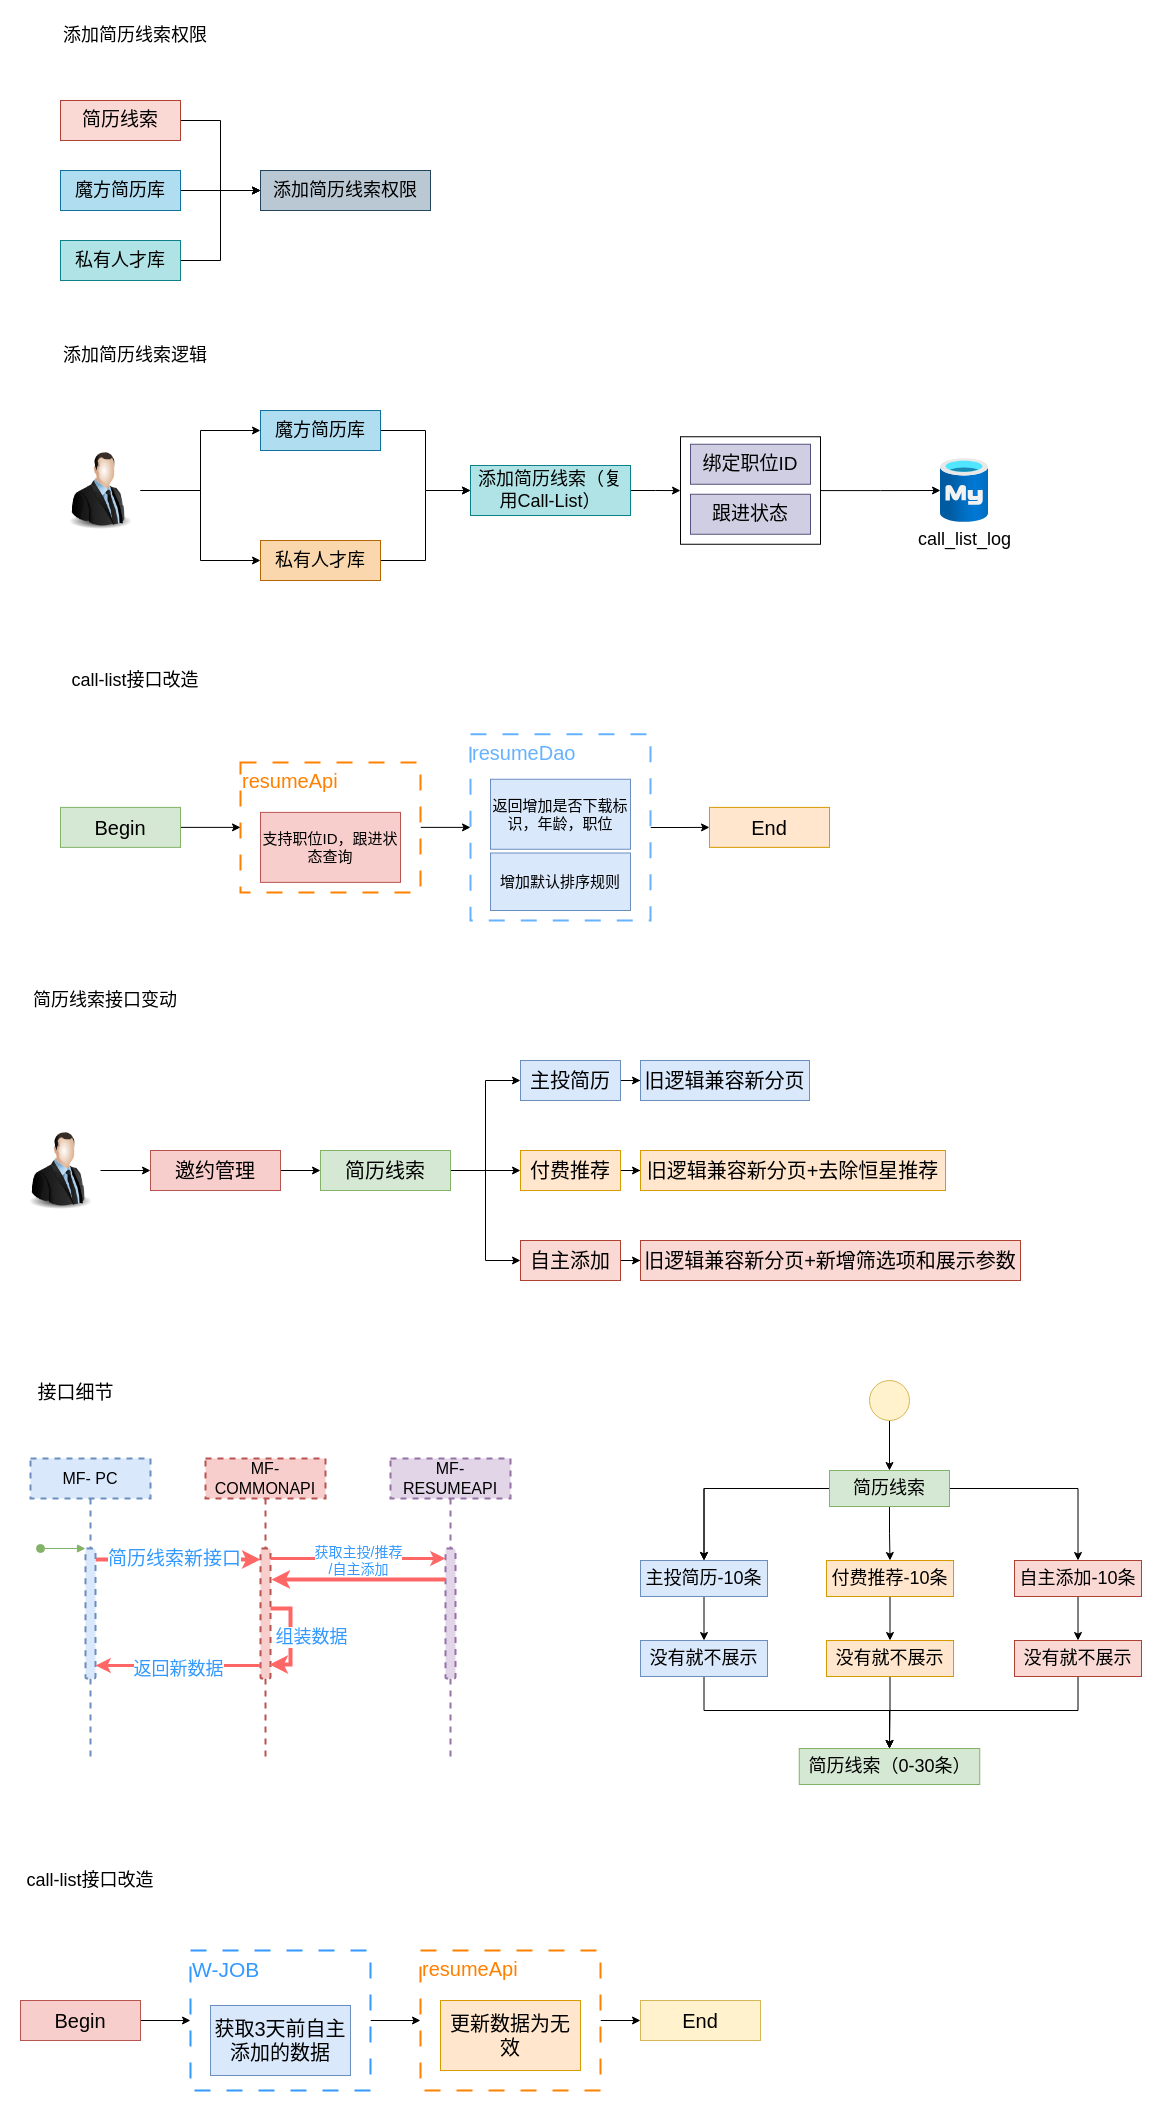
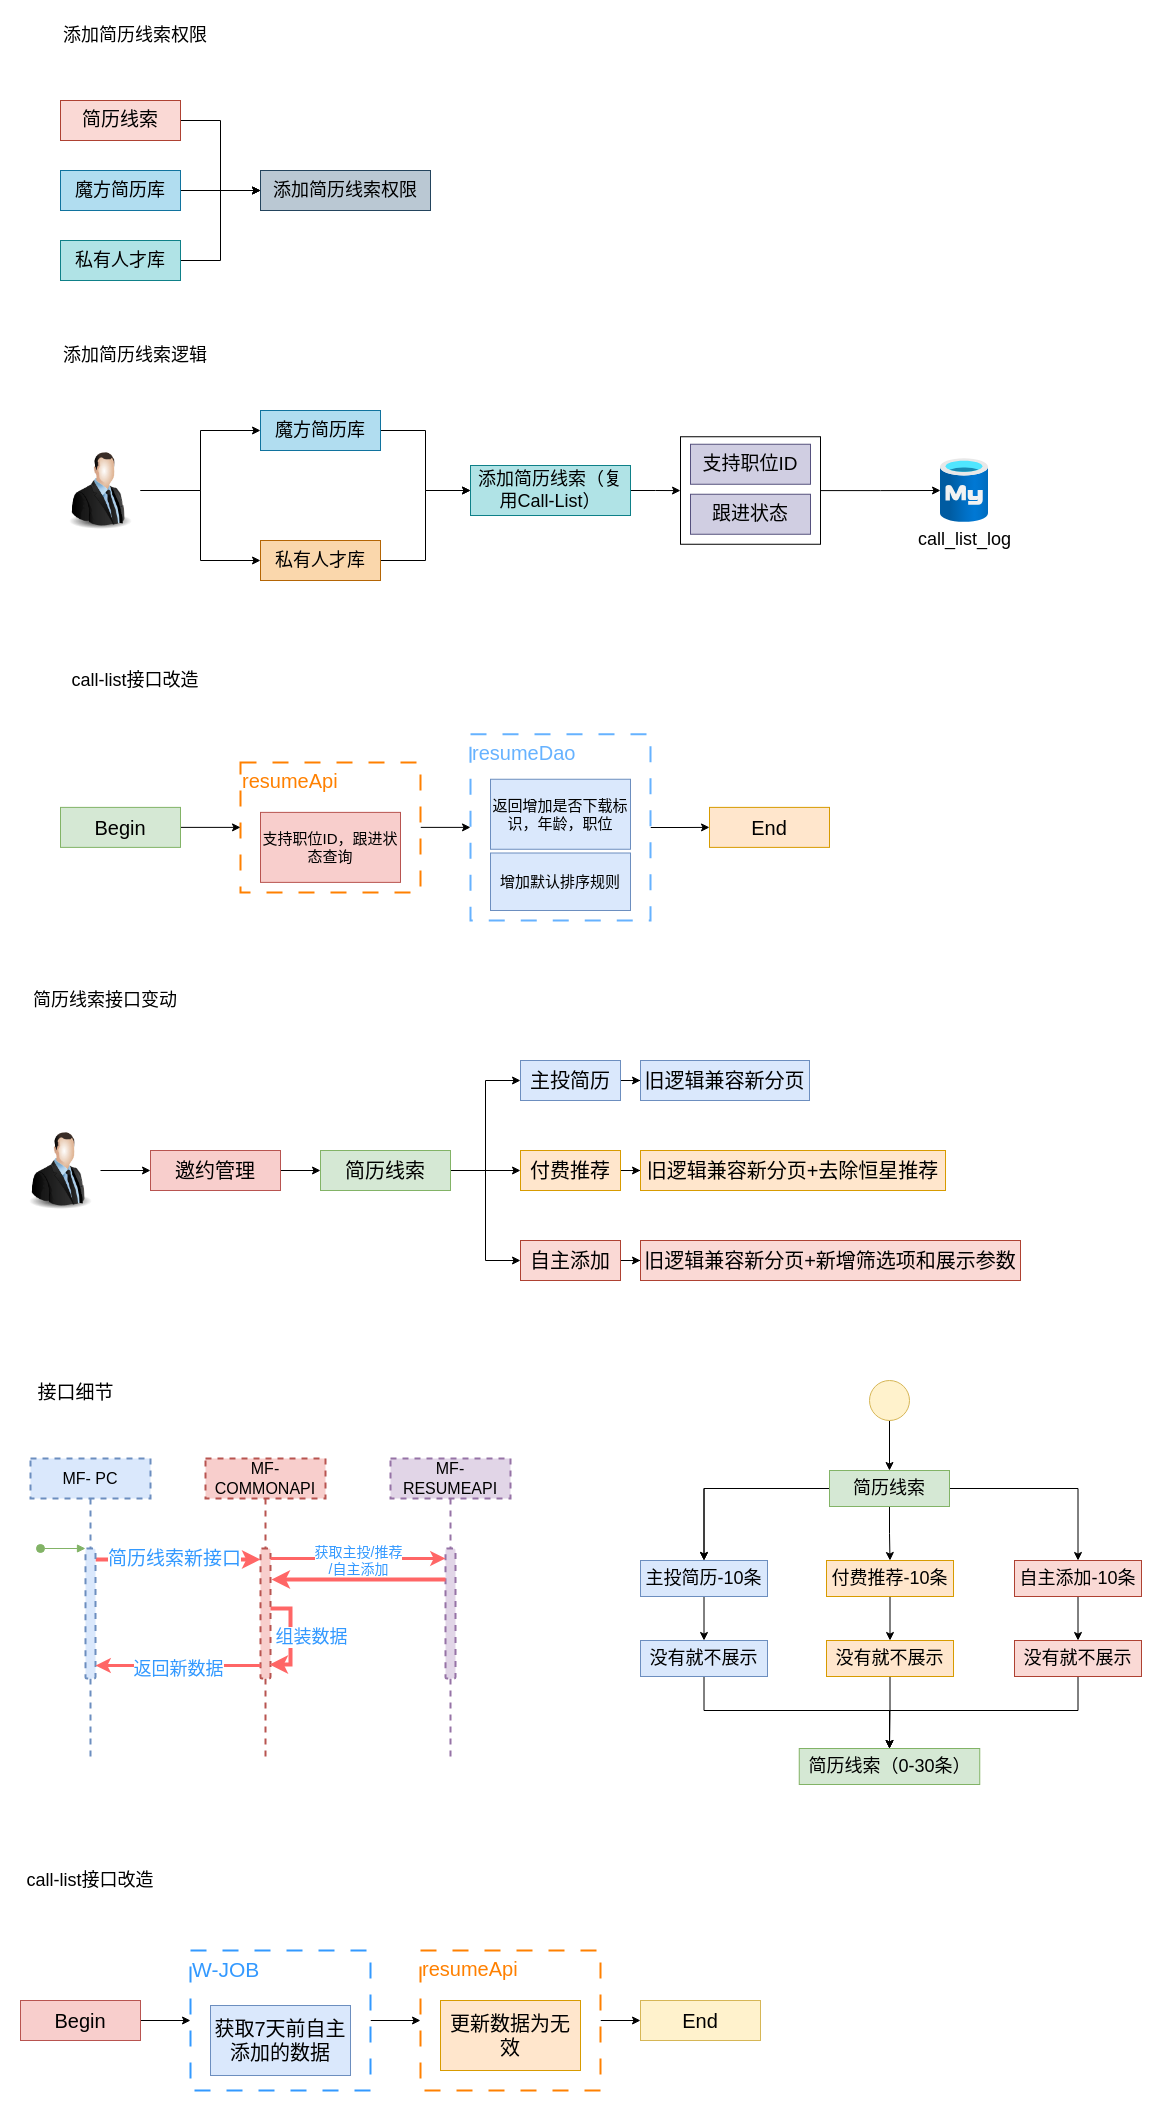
(751, 465) -> (751, 465)
(281, 2041) -> (281, 2041)
